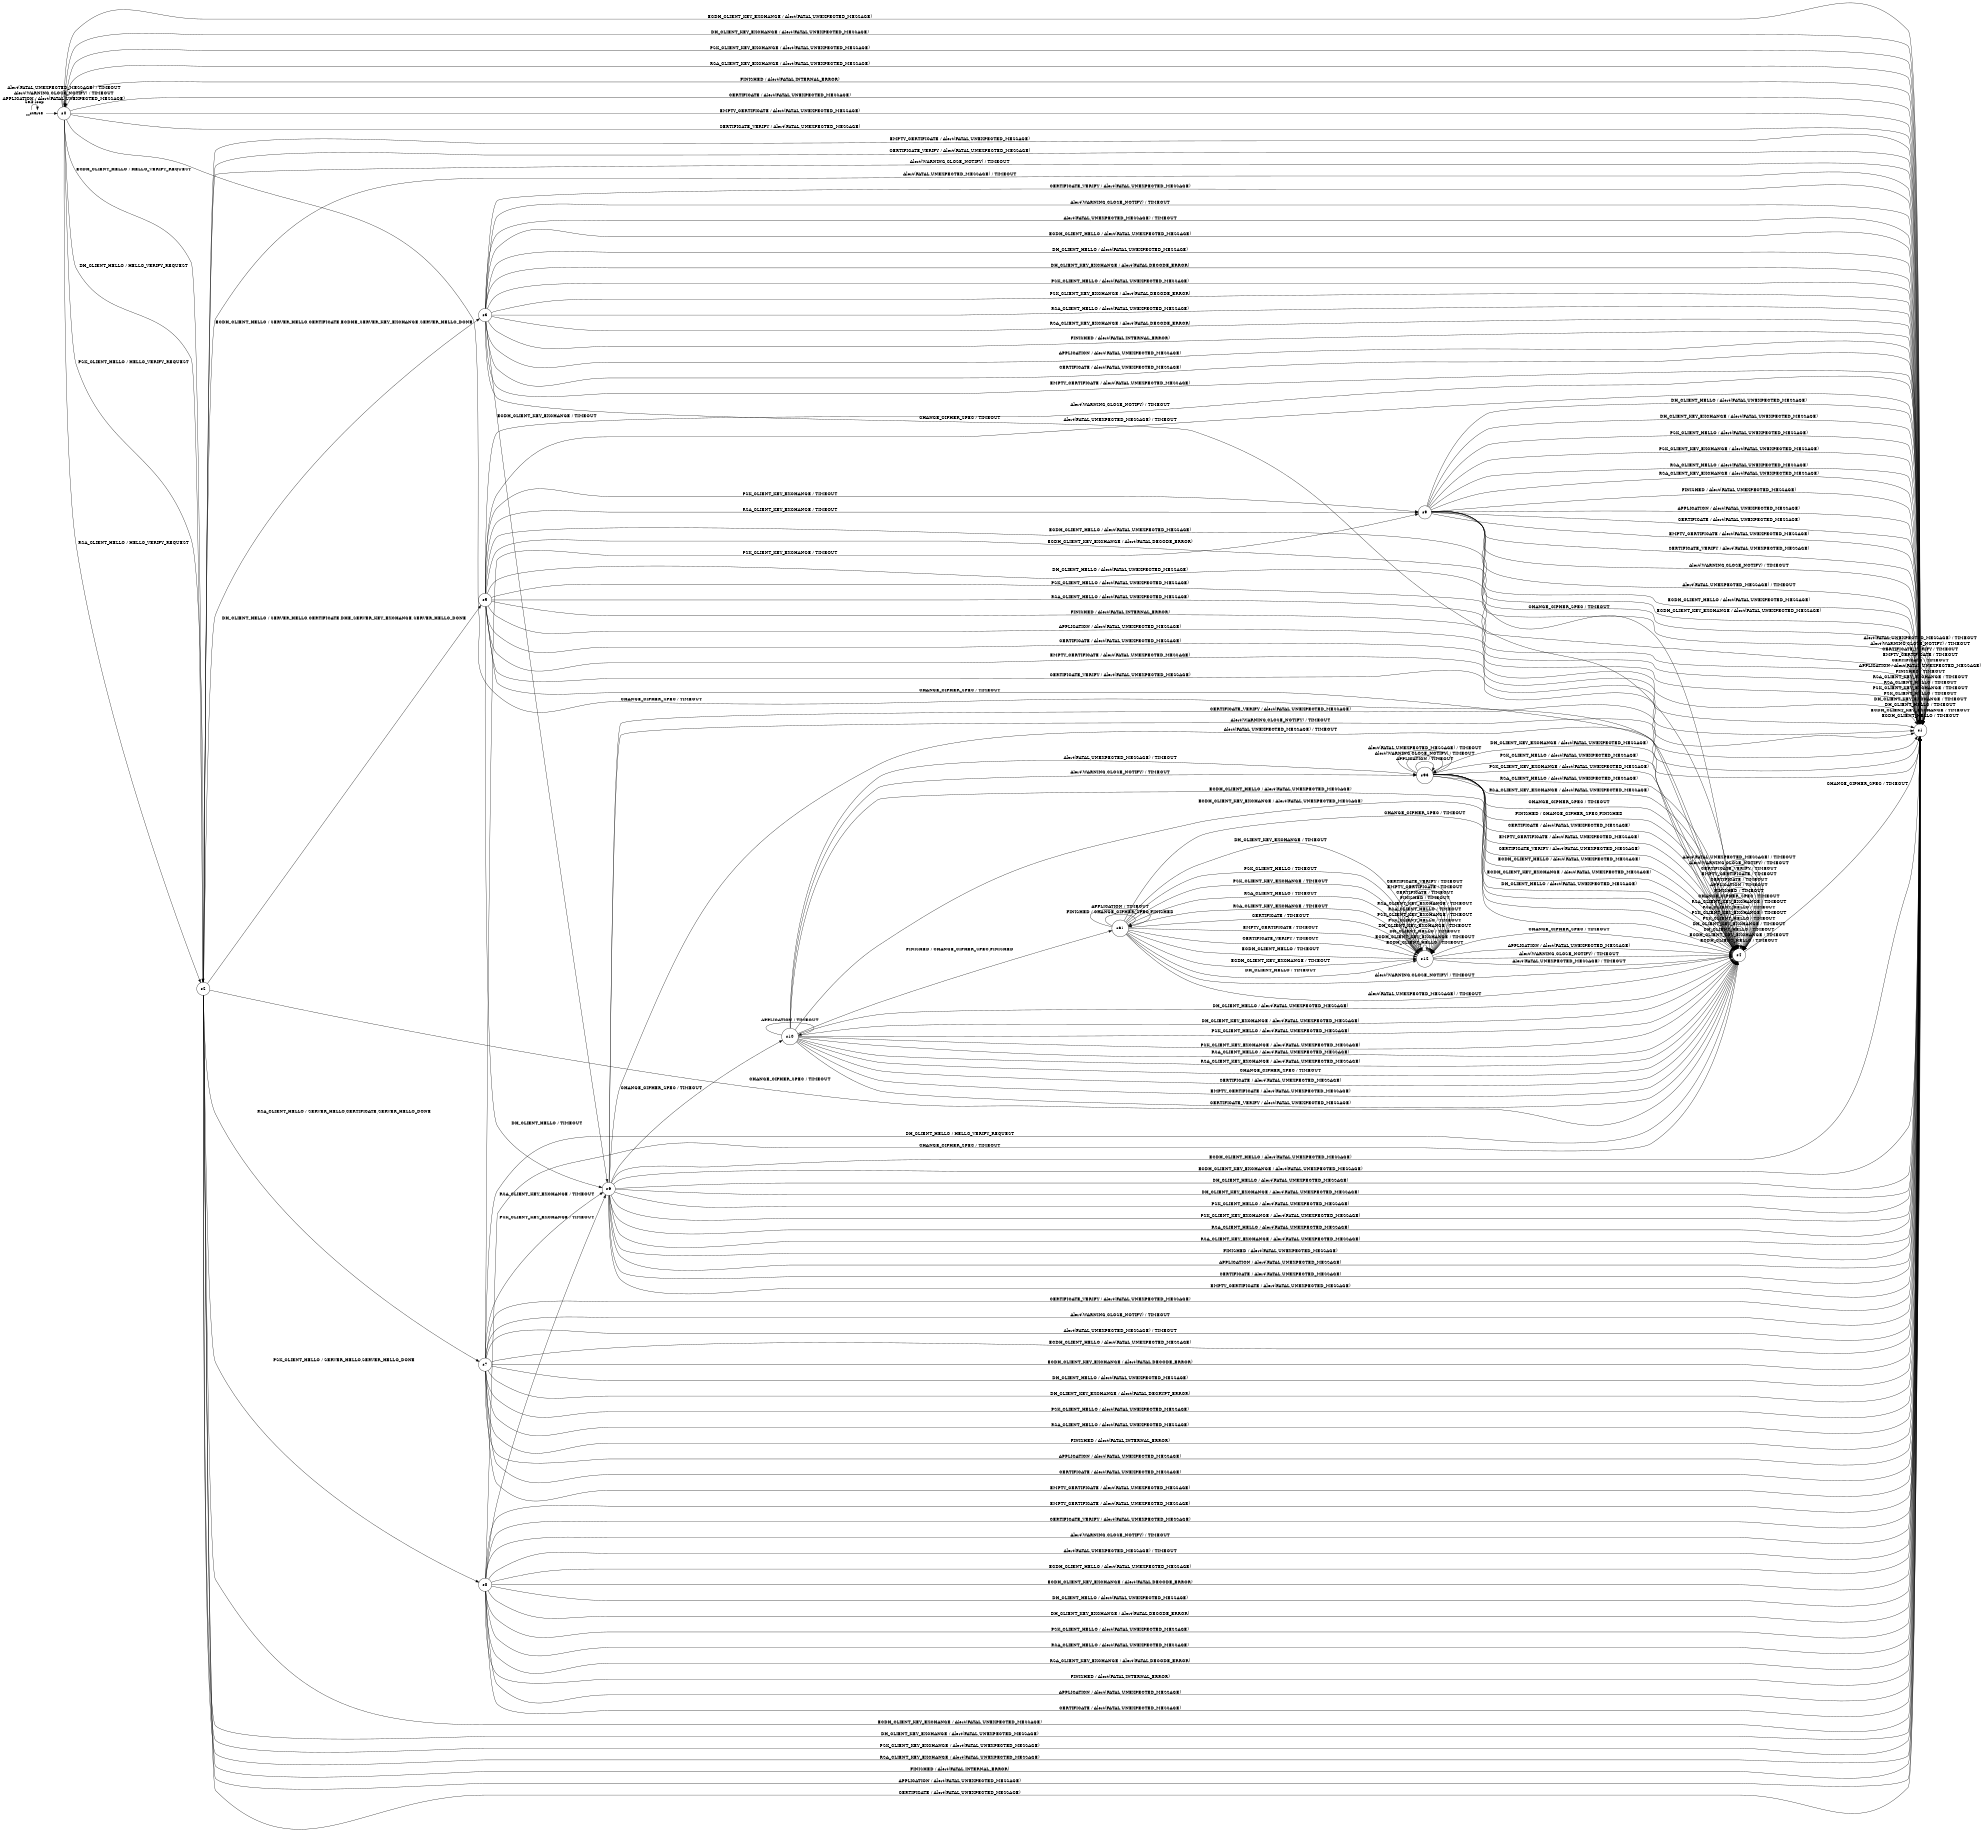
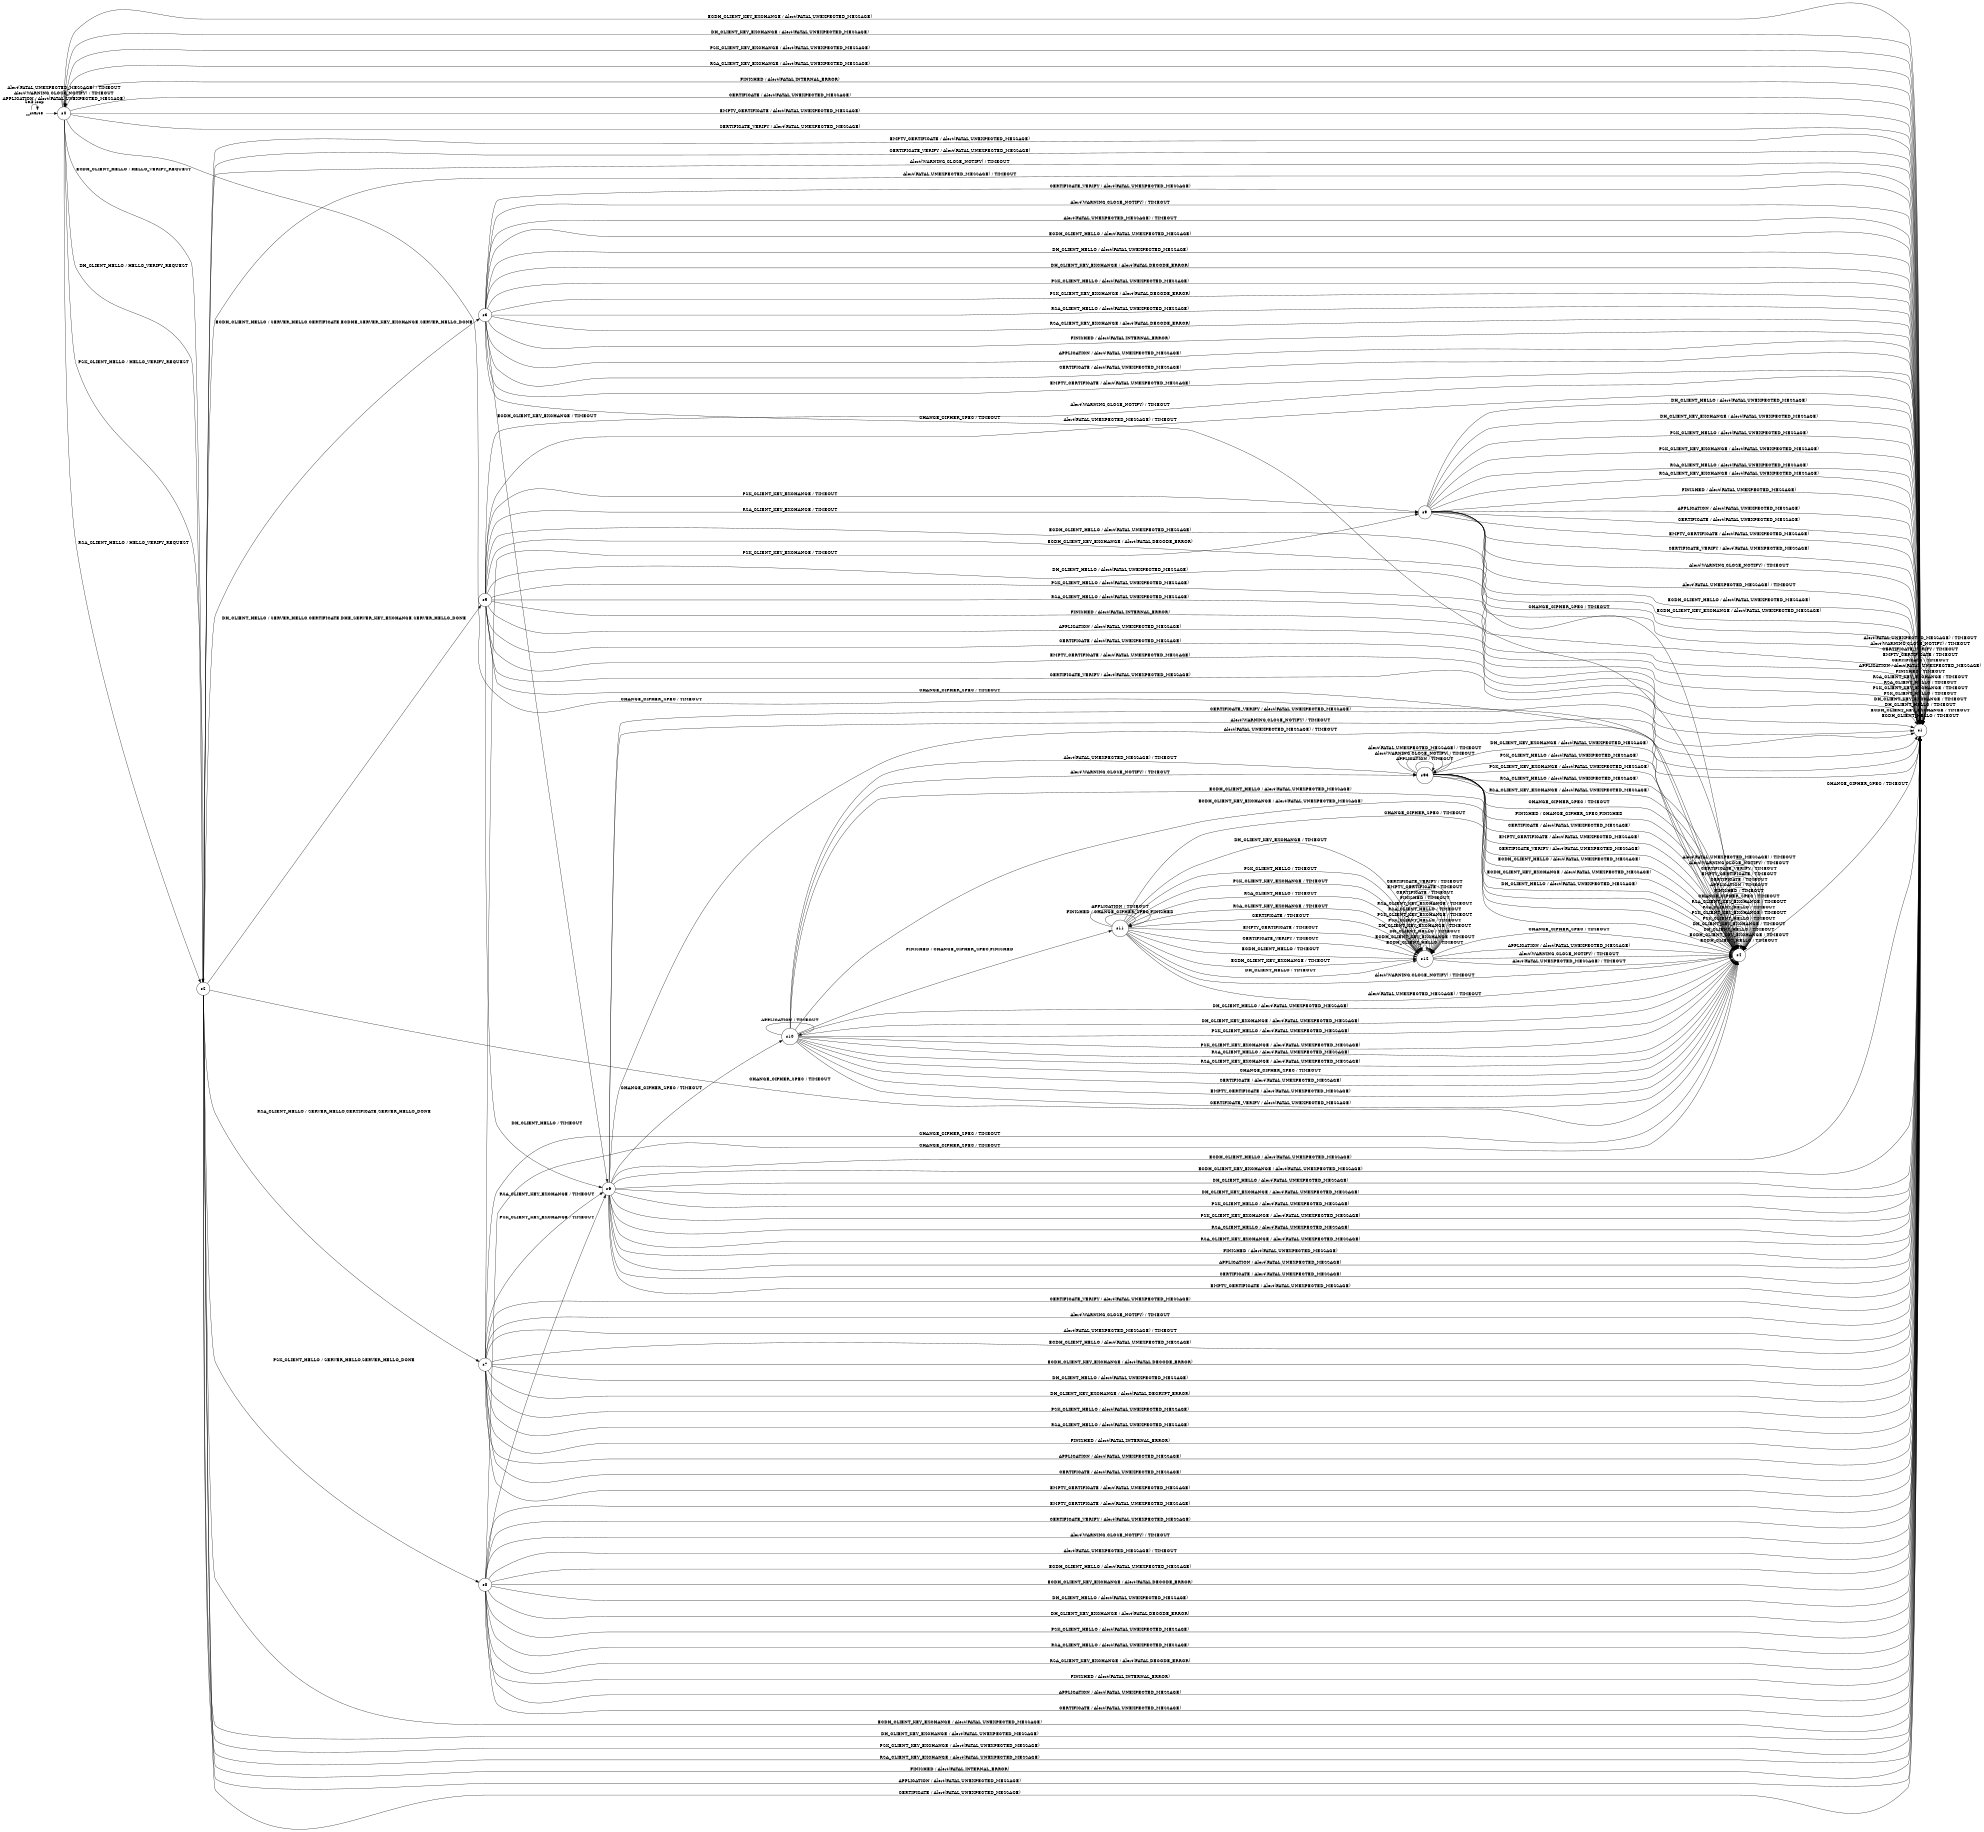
(1120, 928) -> (1120, 928)
(960, 1134) -> (960, 1134)
